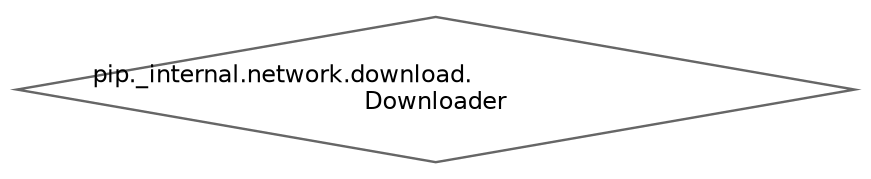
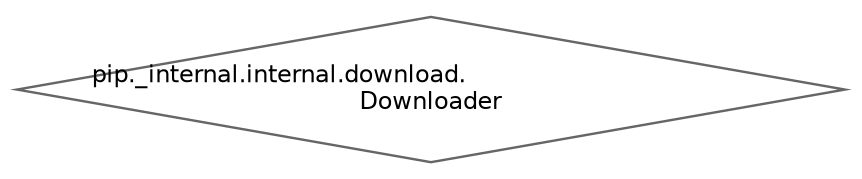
(436, 90) -> (431, 90)
